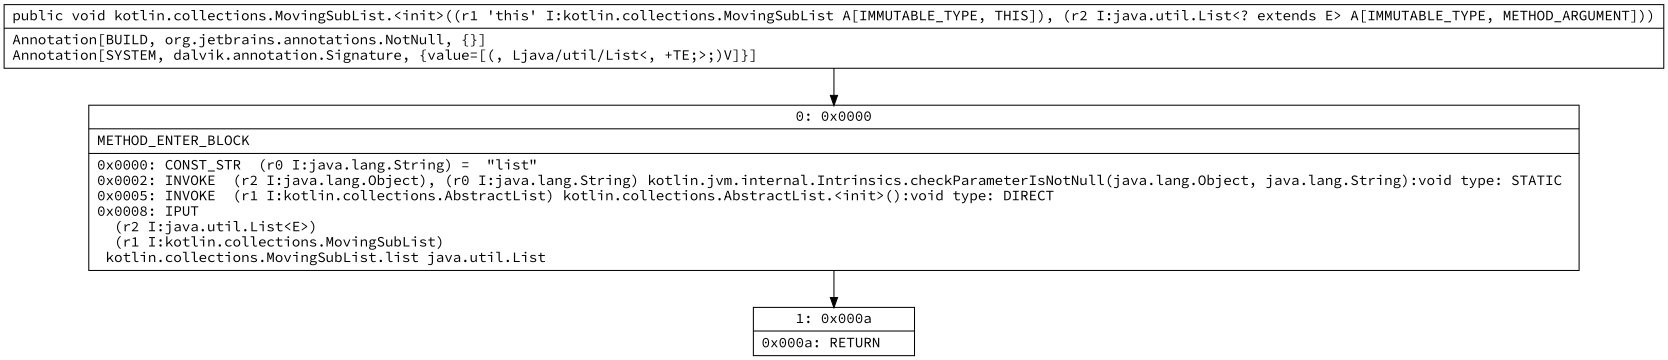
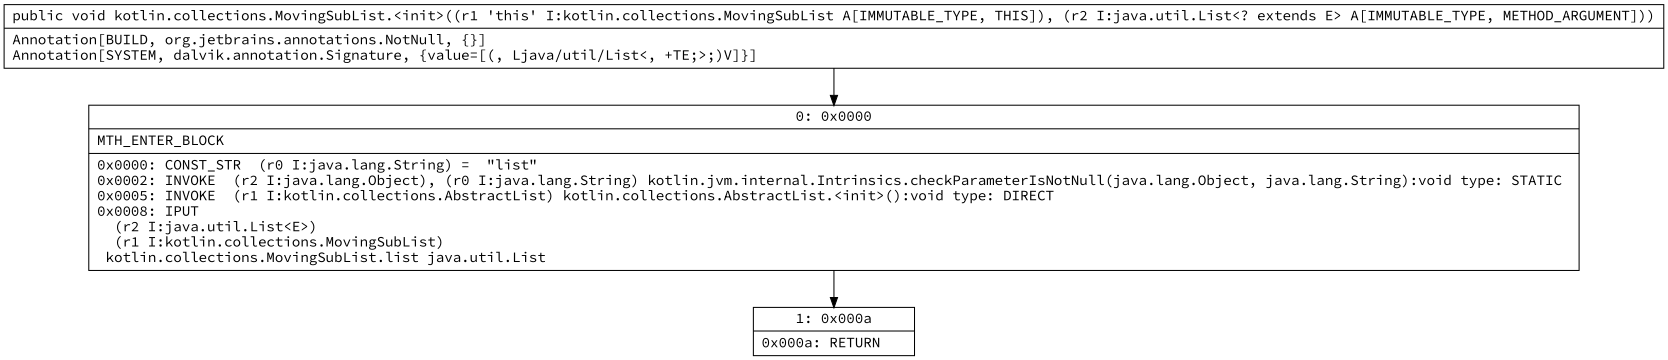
(173, 141) -> (161, 141)
